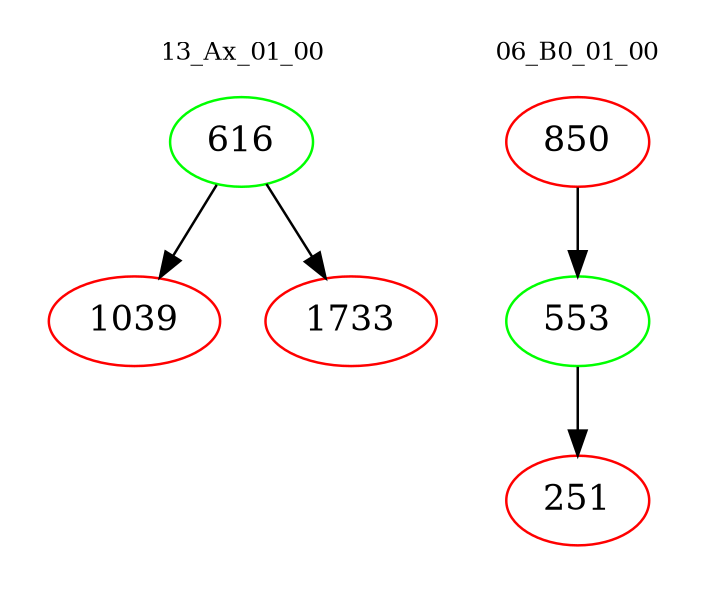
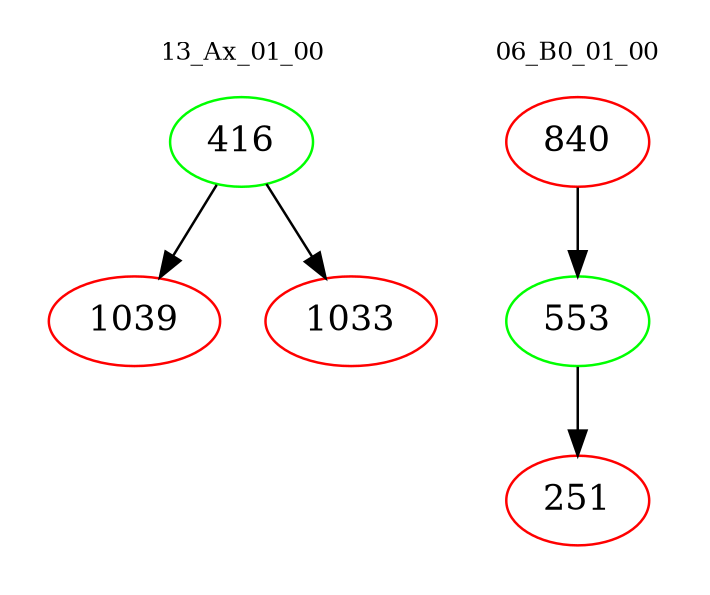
(242, 142) -> (242, 142)
(578, 142) -> (578, 142)
(351, 321) -> (351, 321)
